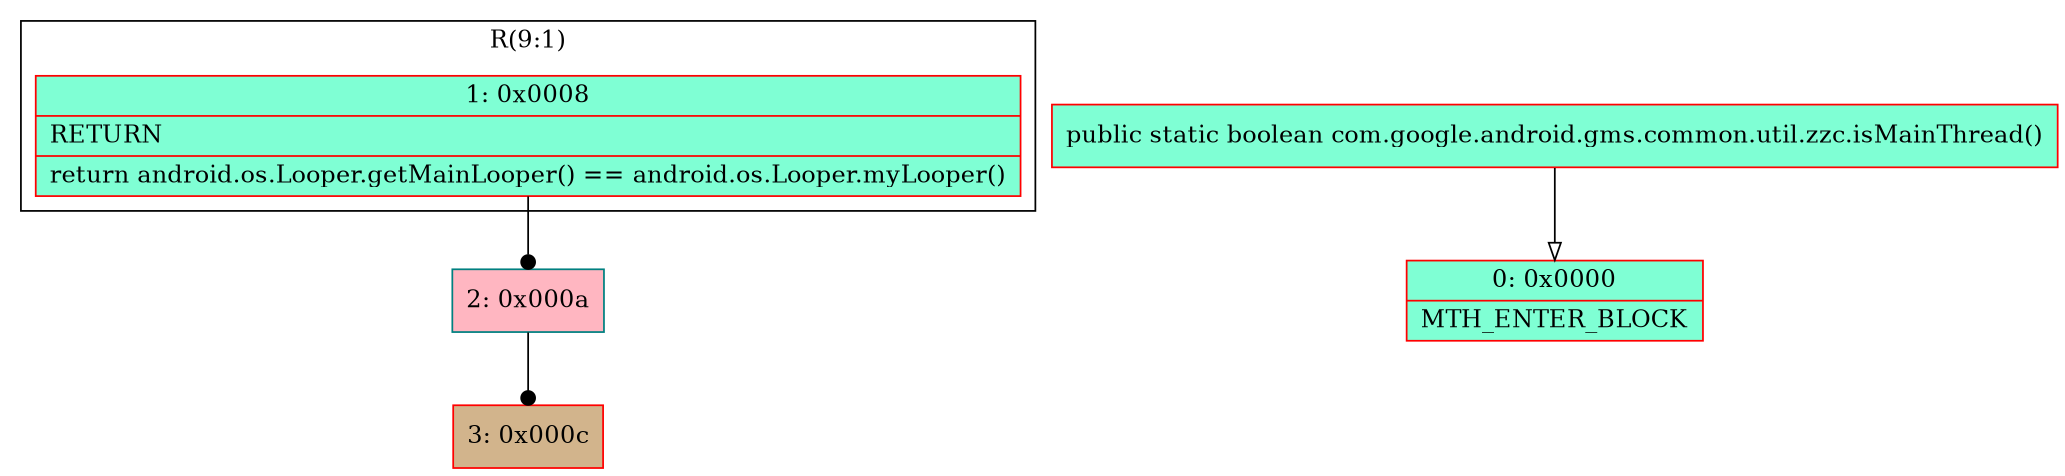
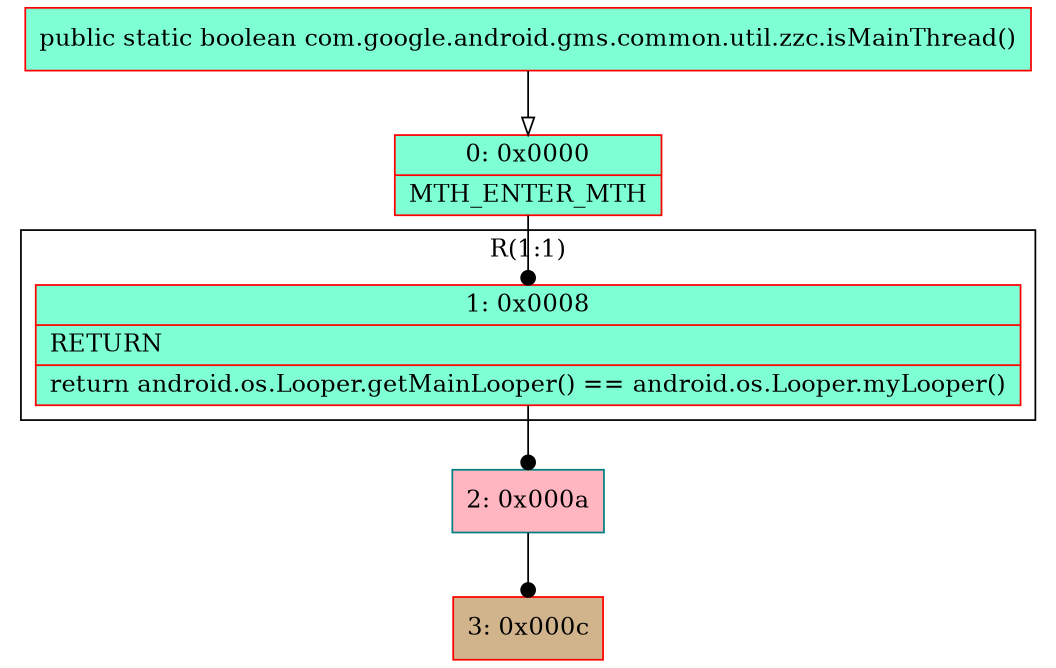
(528, 41) -> (528, 250)
none -> (528, 243)
(1555, 320) -> (528, 194)
